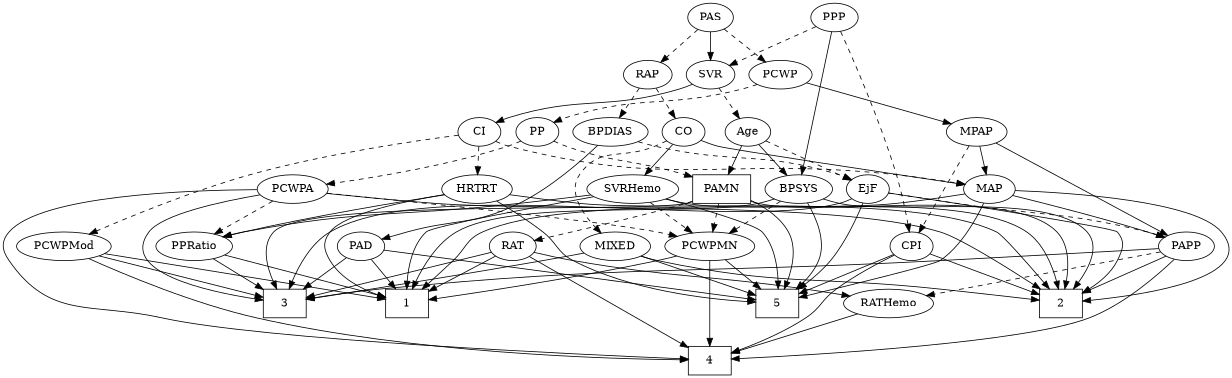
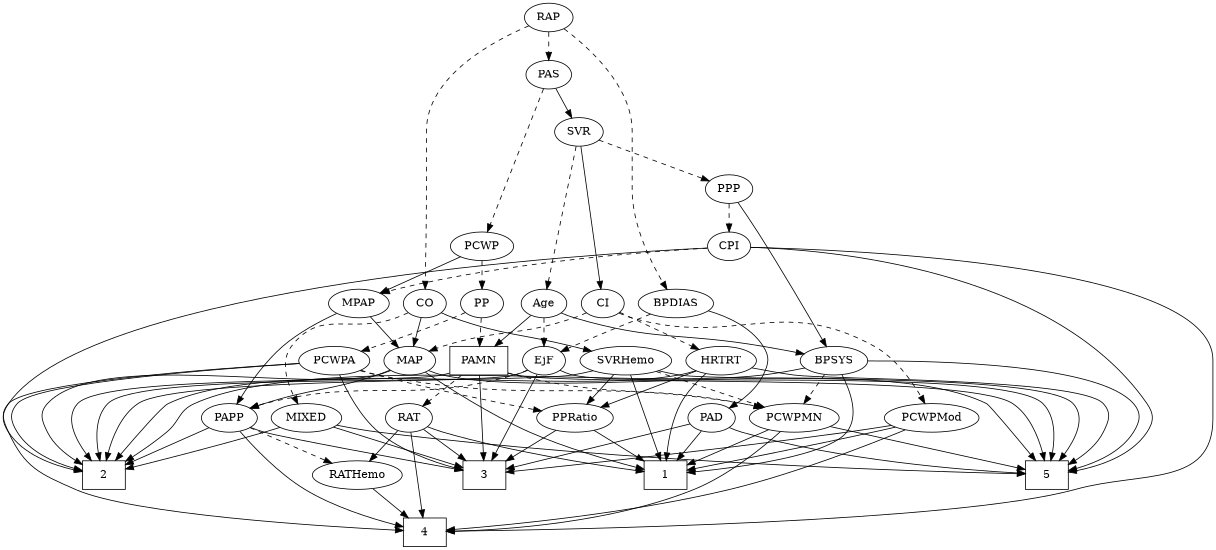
(682, 43) -> (549, 42)
(776, 44) -> (650, 159)
(945, 188) -> (507, 268)
